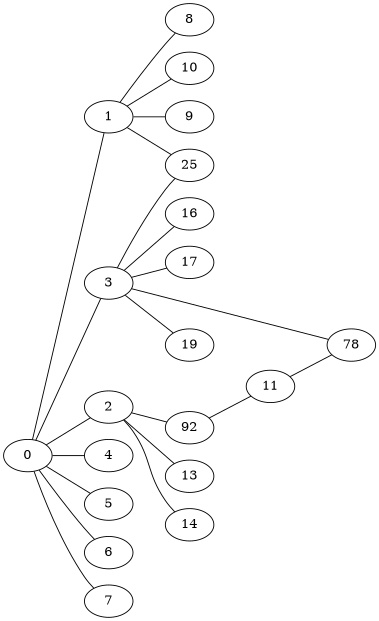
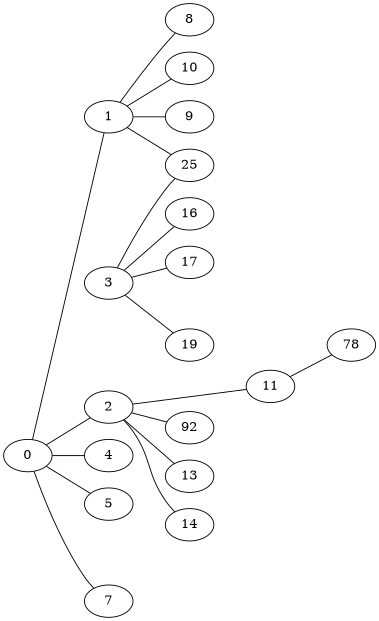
(230, 314) -> none
(68, 369) -> none
(230, 407) -> (190, 397)
(109, 553) -> none
